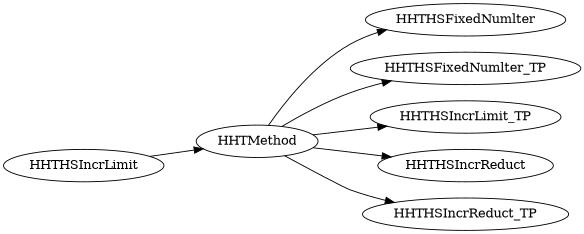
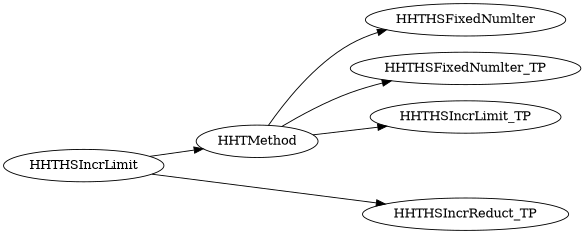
(466, 166) -> none
(333, 182) -> (264, 189)
